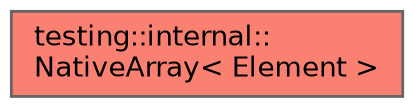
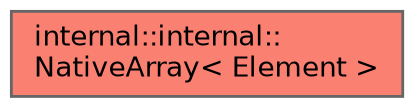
(207, 54) -> (207, 54)
